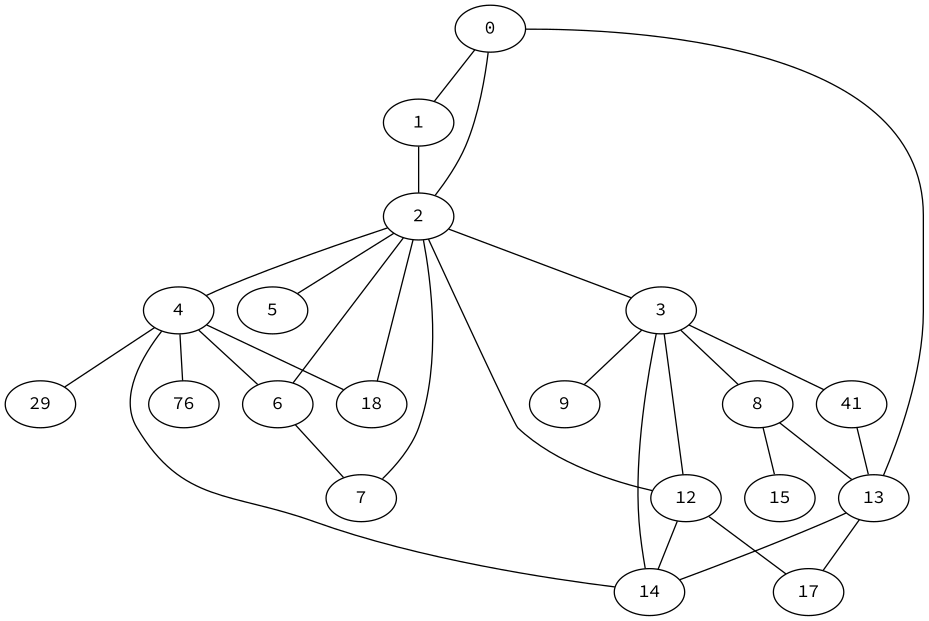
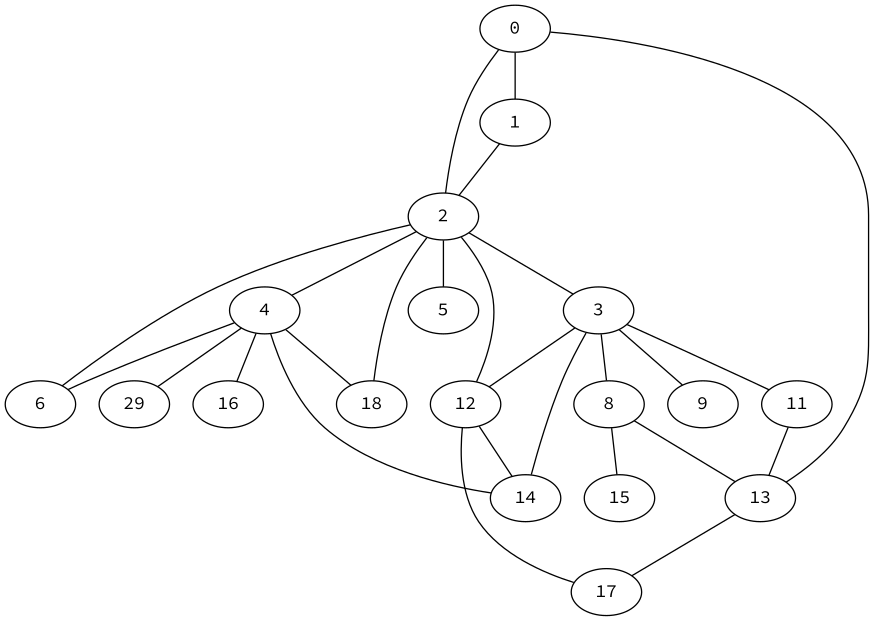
(184, 404) -> (228, 404)
(852, 404) -> (797, 404)
(361, 498) -> none
(768, 546) -> none
